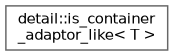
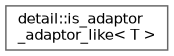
(87, 28) -> (87, 28)
